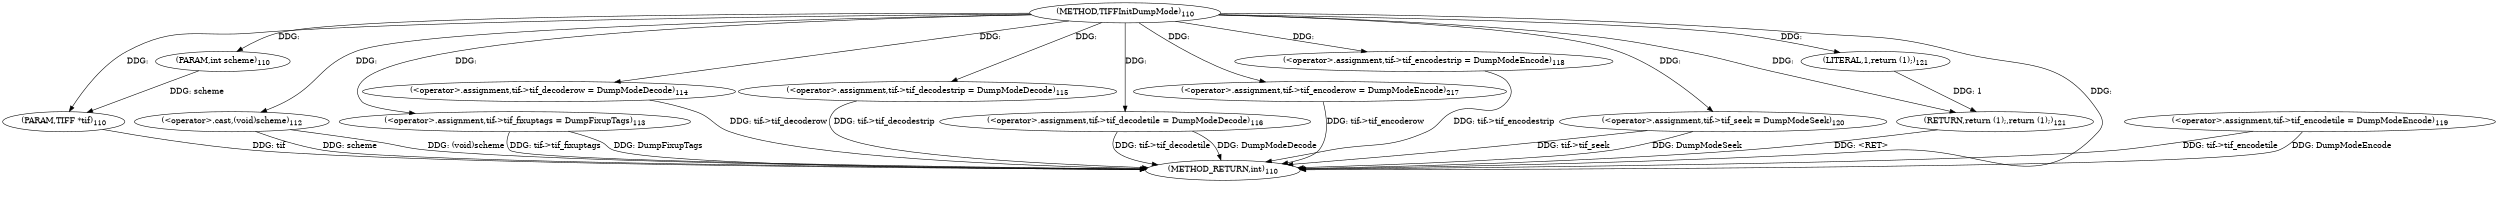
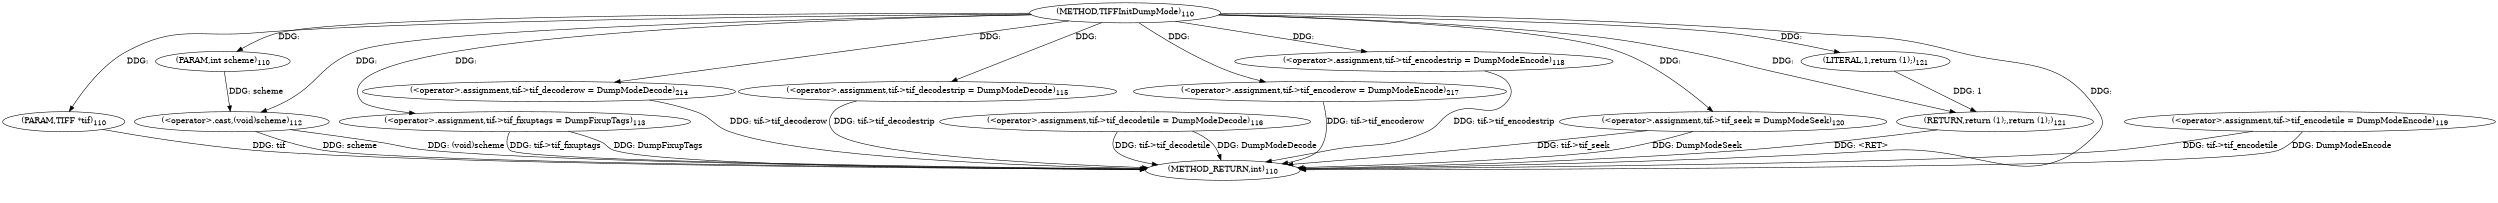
(1125, 64) -> none
(146, 91) -> (227, 89)
(682, 91) -> (682, 91)
